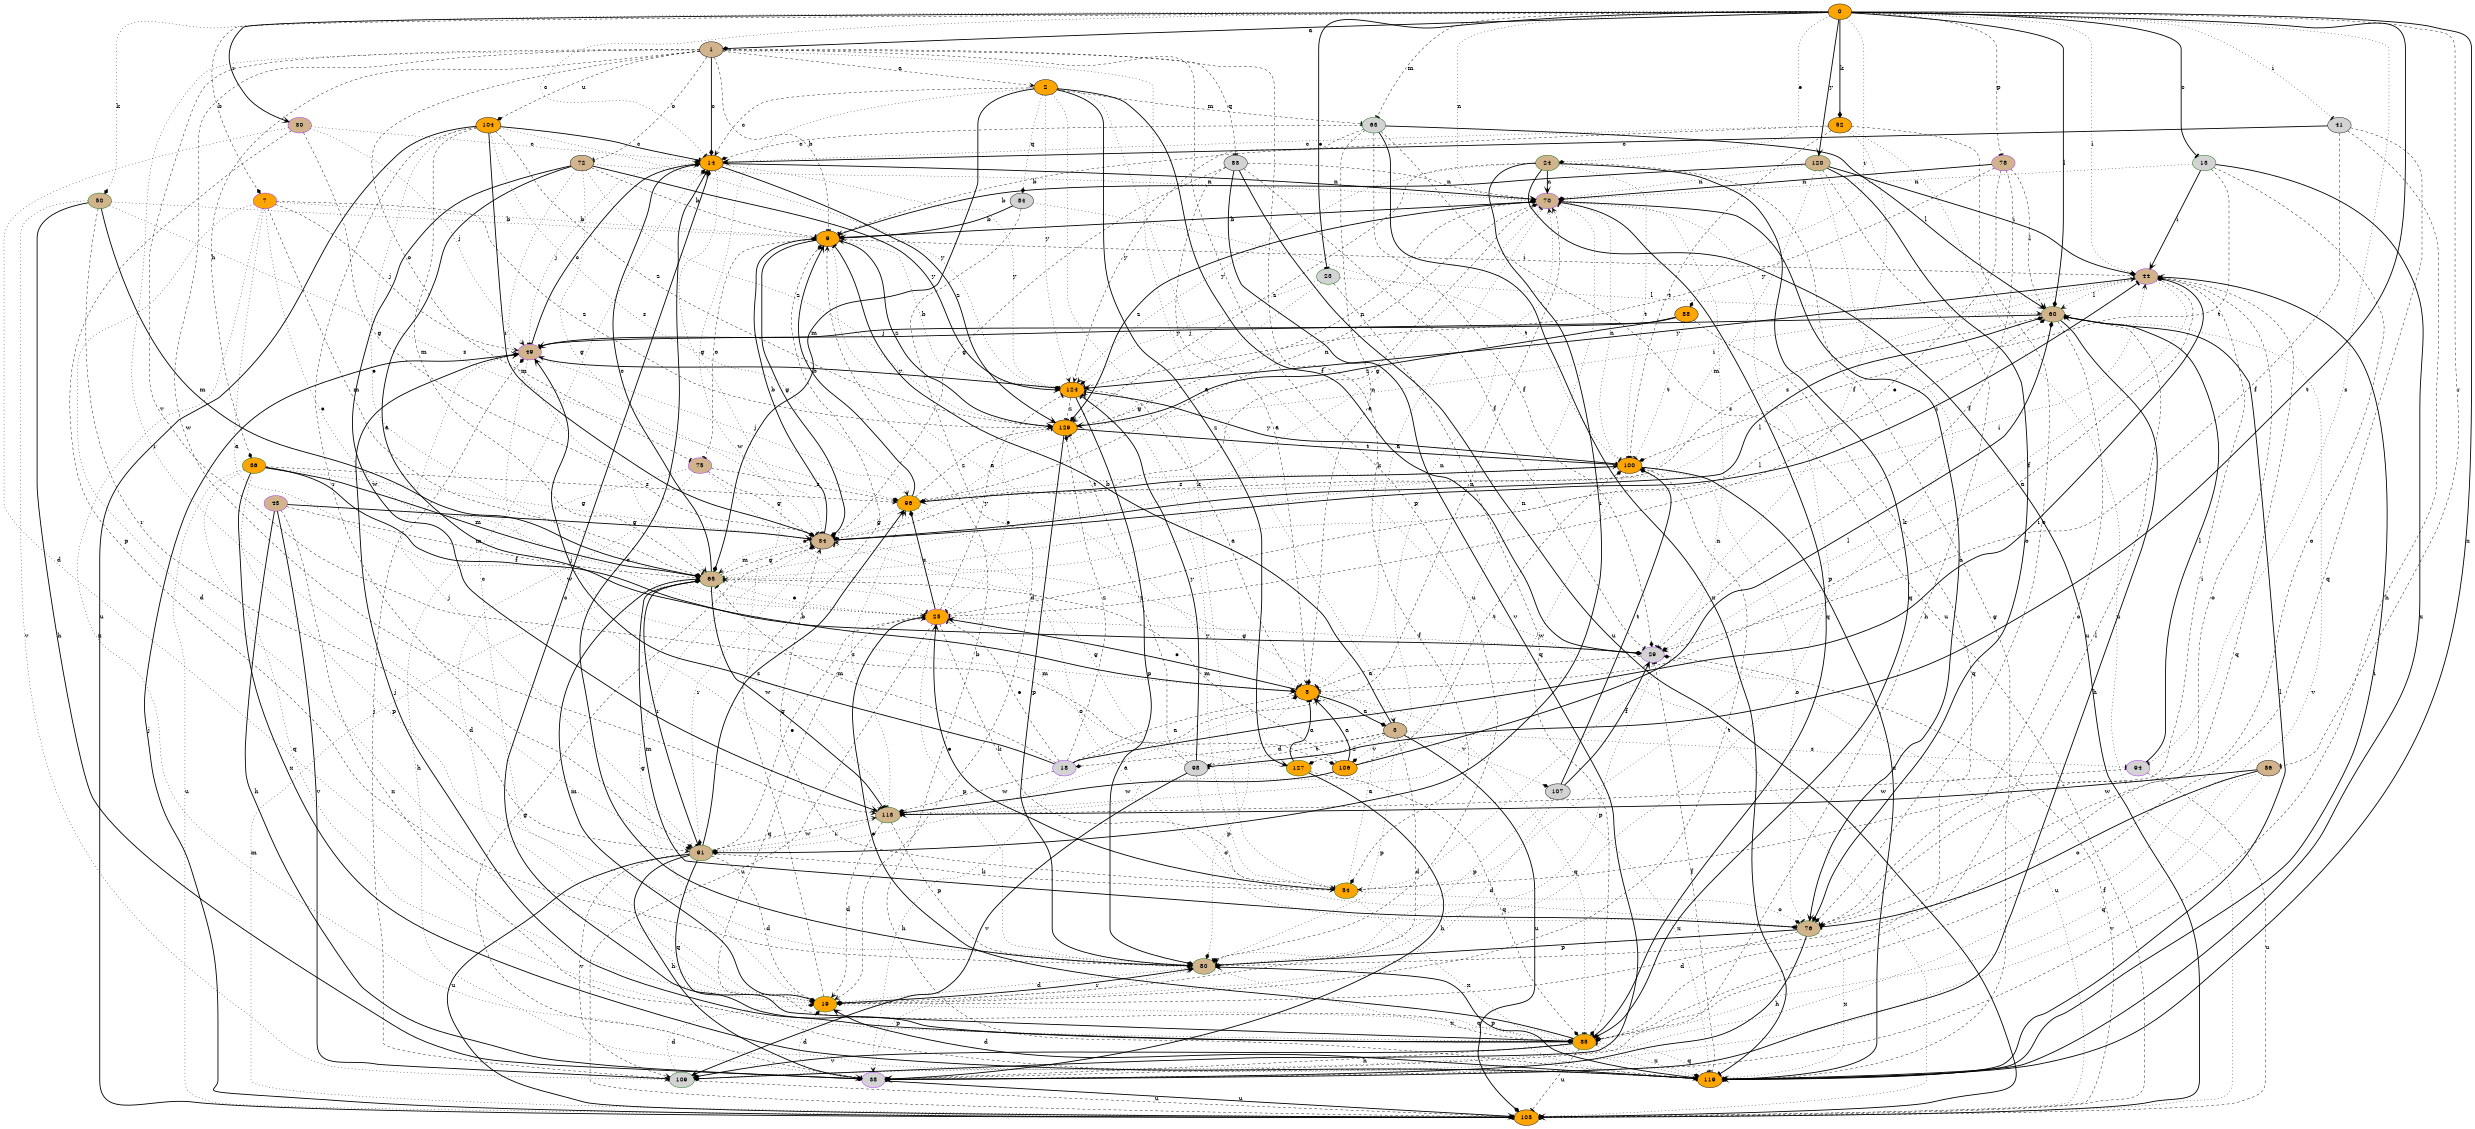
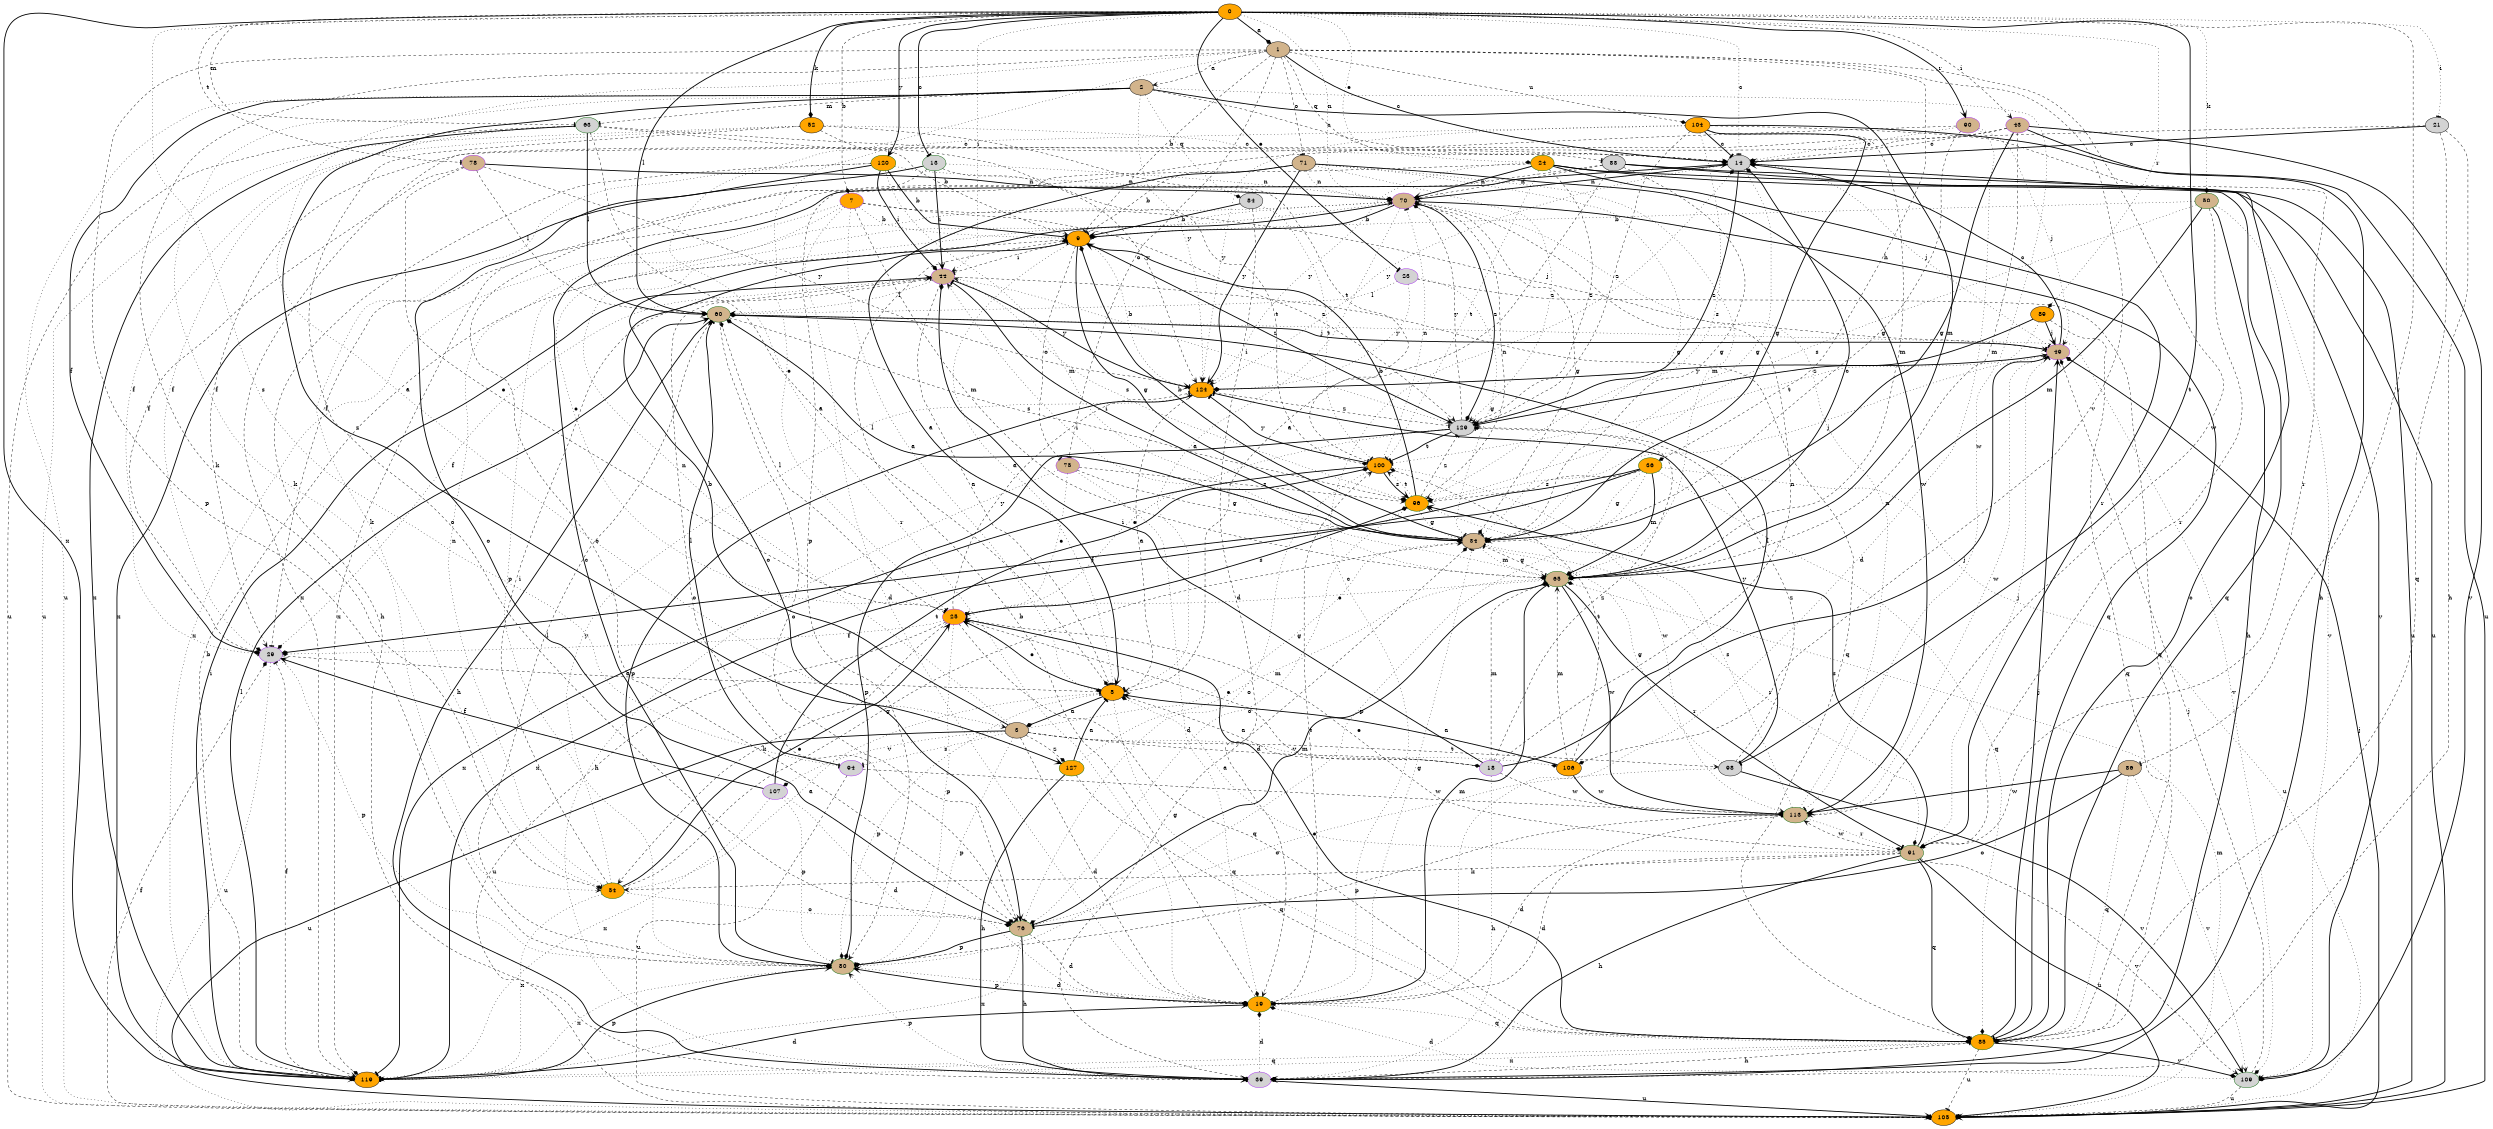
none -> (1797, 27)
(1046, 87) -> (1142, 87)
(1999, 87) -> (208, 87)
(300, 125) -> (1968, 125)
(2339, 125) -> (2437, 125)
none -> (1893, 146)
(582, 163) -> (1304, 163)
(711, 163) -> (1739, 163)
(1547, 163) -> (1542, 163)
(1818, 163) -> (883, 163)
(1328, 276) -> (1406, 276)
(1363, 314) -> (1457, 314)
(1686, 314) -> (2042, 314)
(506, 333) -> (1778, 333)
(134, 341) -> (802, 403)
(1504, 369) -> (227, 258)
(1065, 428) -> (1462, 428)
(1179, 494) -> none
(450, 603) -> (2012, 612)
(1995, 617) -> (339, 617)
(1558, 792) -> (775, 792)
(1098, 985) -> (997, 985)
(874, 1080) -> (1259, 1080)
